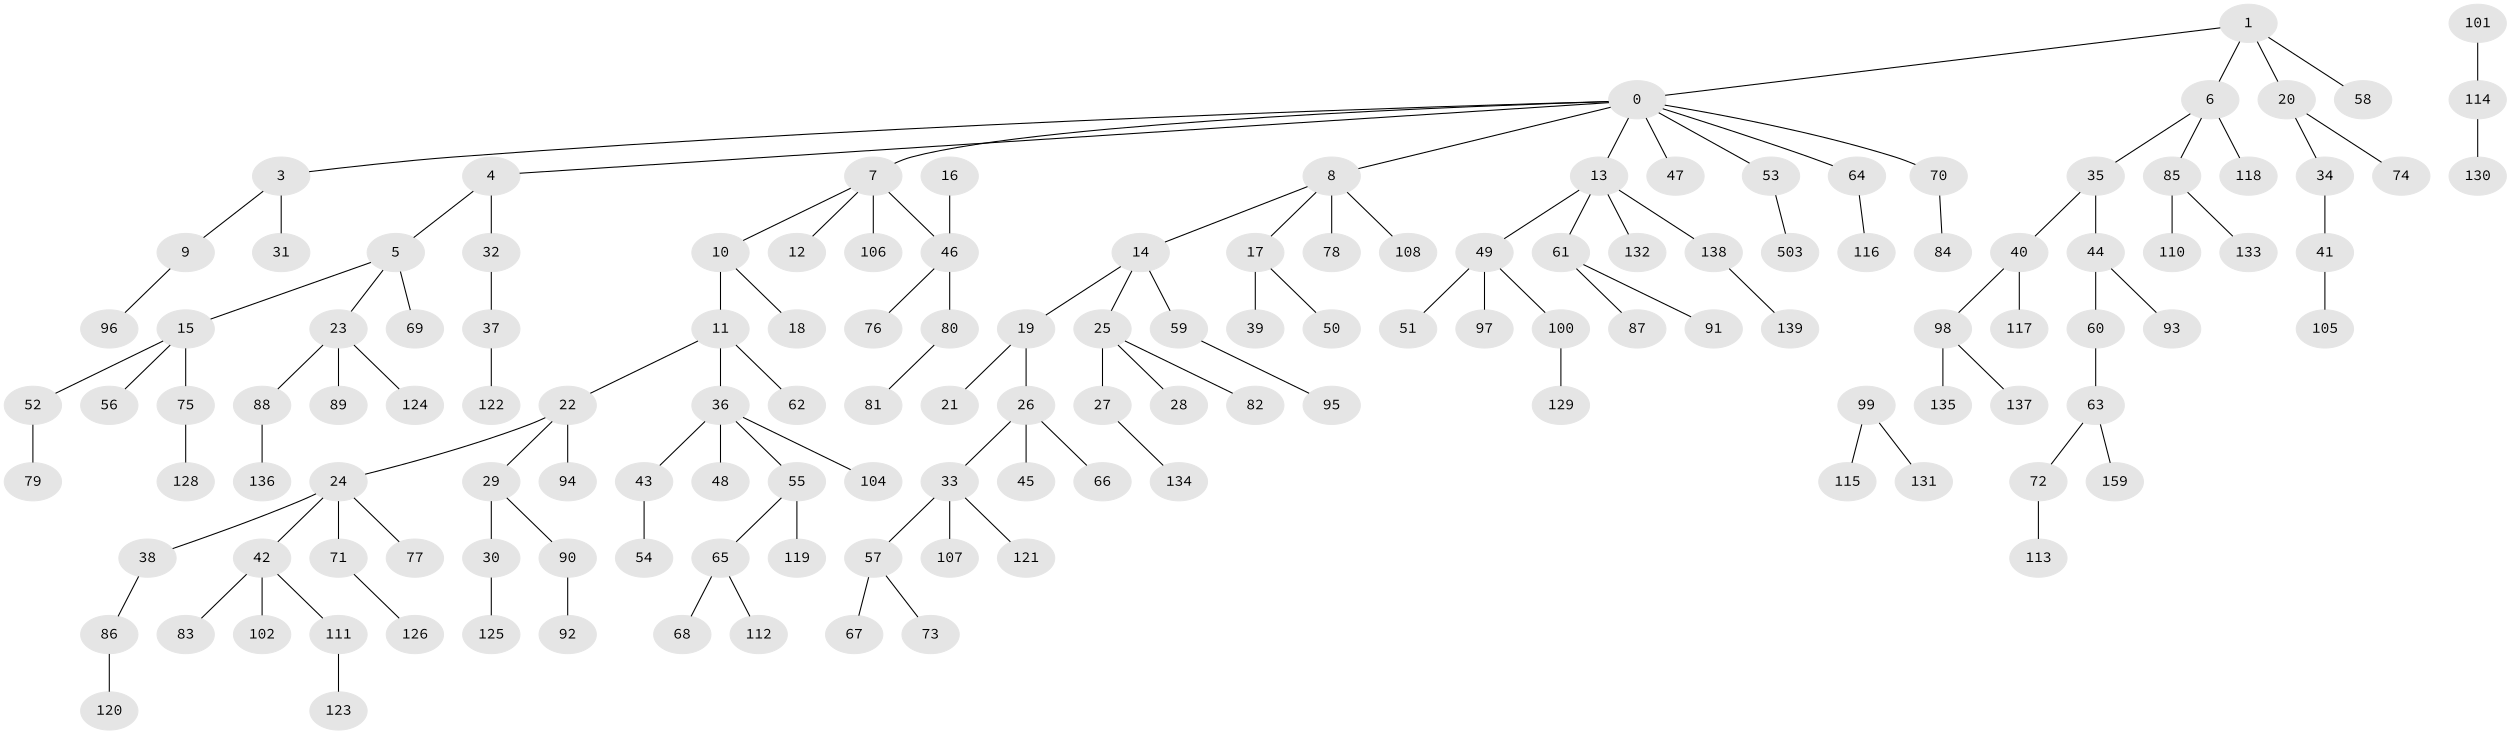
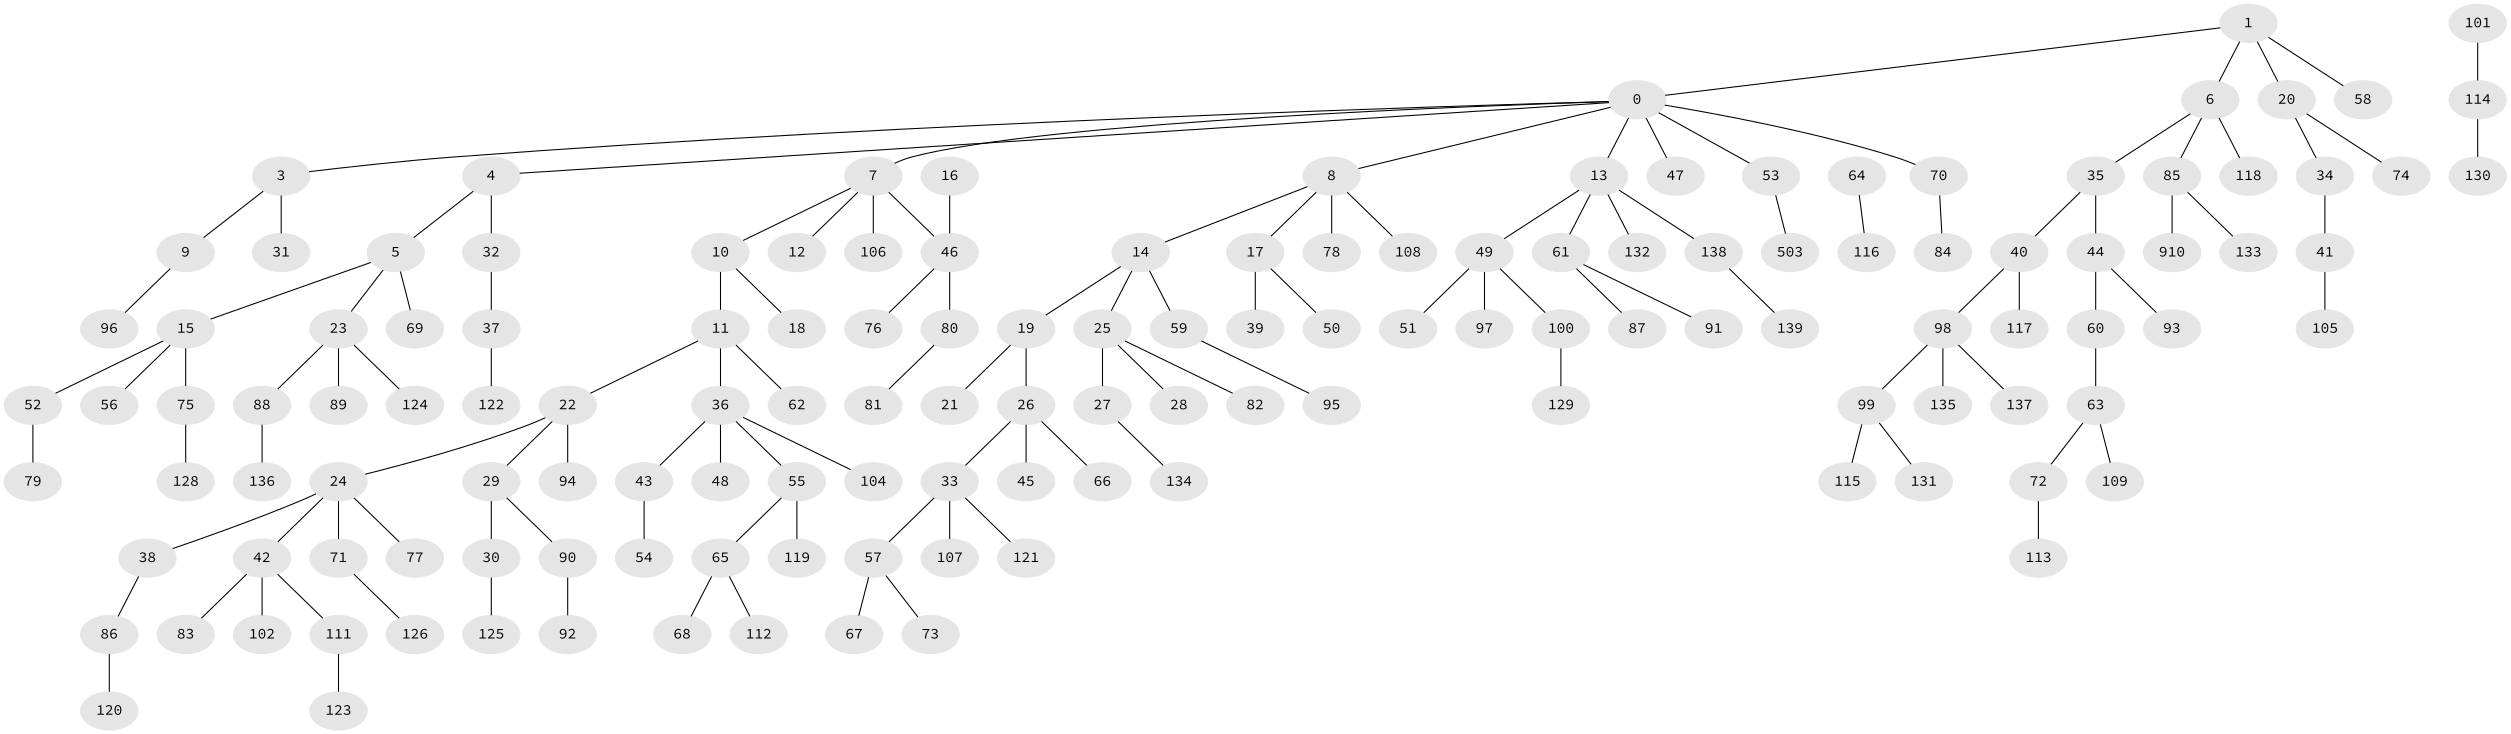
(1748, 136) -> none
(2172, 253) -> (2172, 253)
none -> (1905, 367)
(2115, 482) -> (2115, 482)
